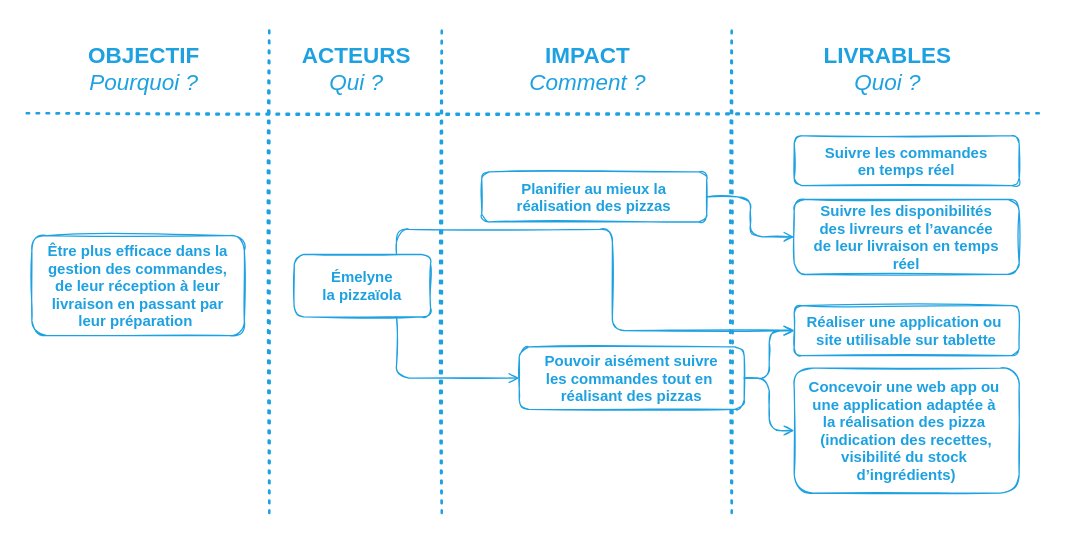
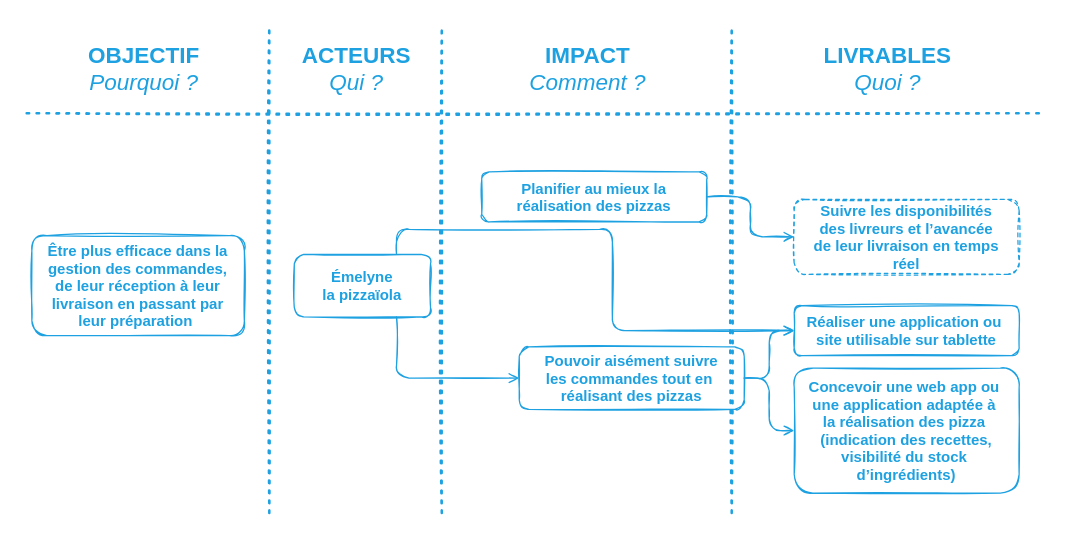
(907, 161) -> none
(907, 237) -> (907, 237)
